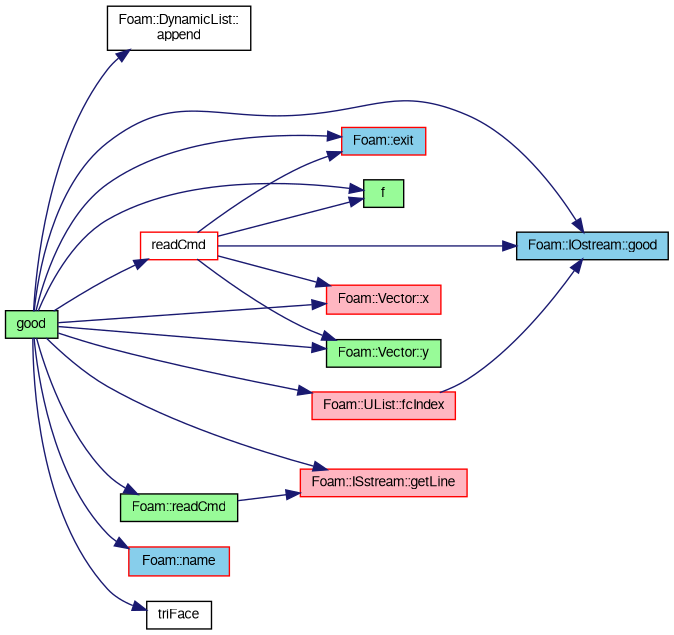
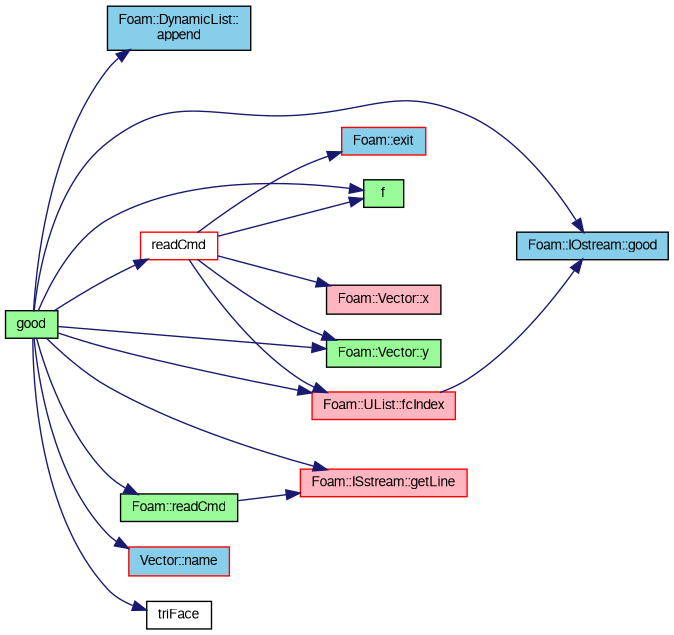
(179, 28) -> (179, 28)
(142, 164) -> none
(360, 246) -> (244, 331)
(384, 300) -> (384, 300)
(185, 314) -> none
(179, 561) -> (179, 561)
